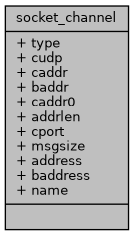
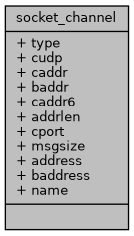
(46, 102) -> (46, 102)
